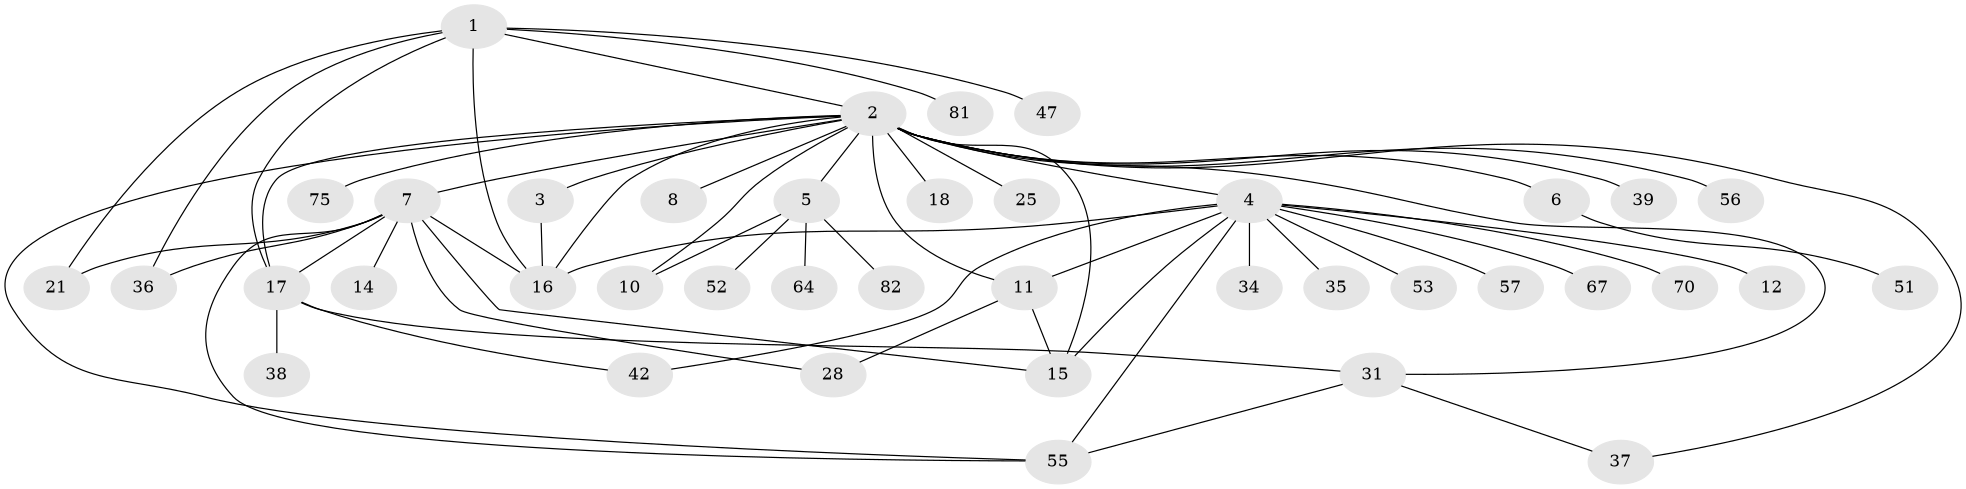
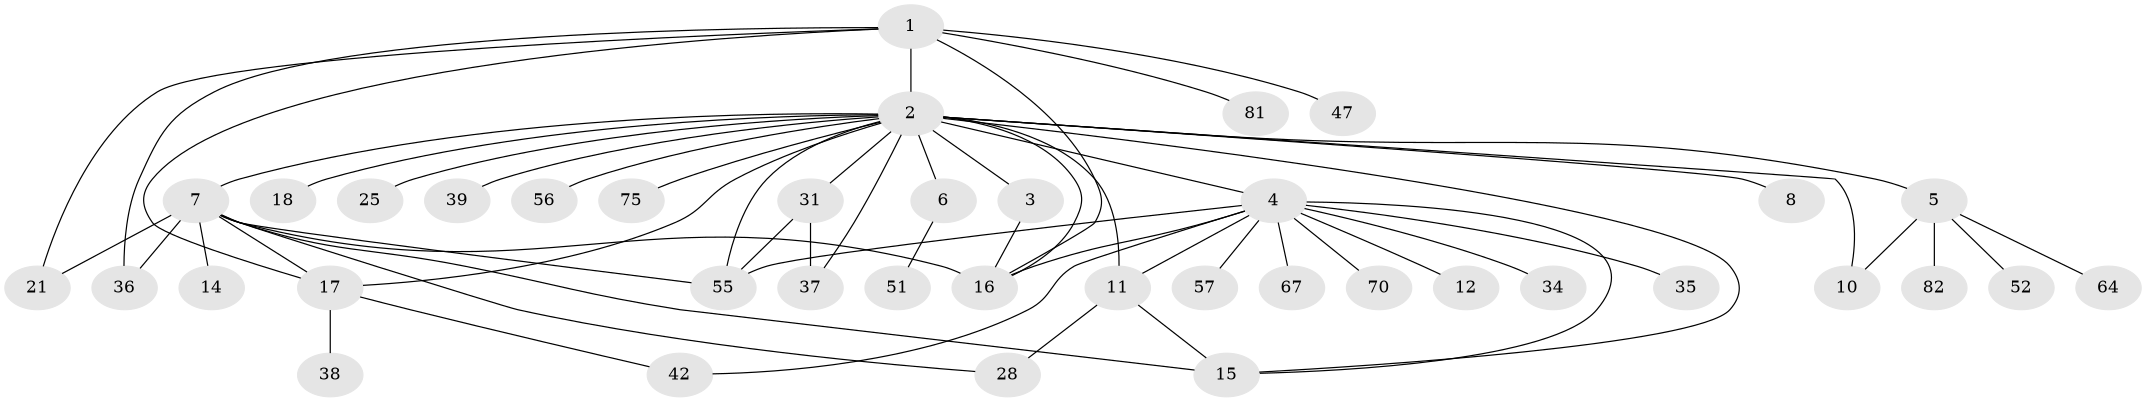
(1424, 288) -> none
(715, 343) -> none
